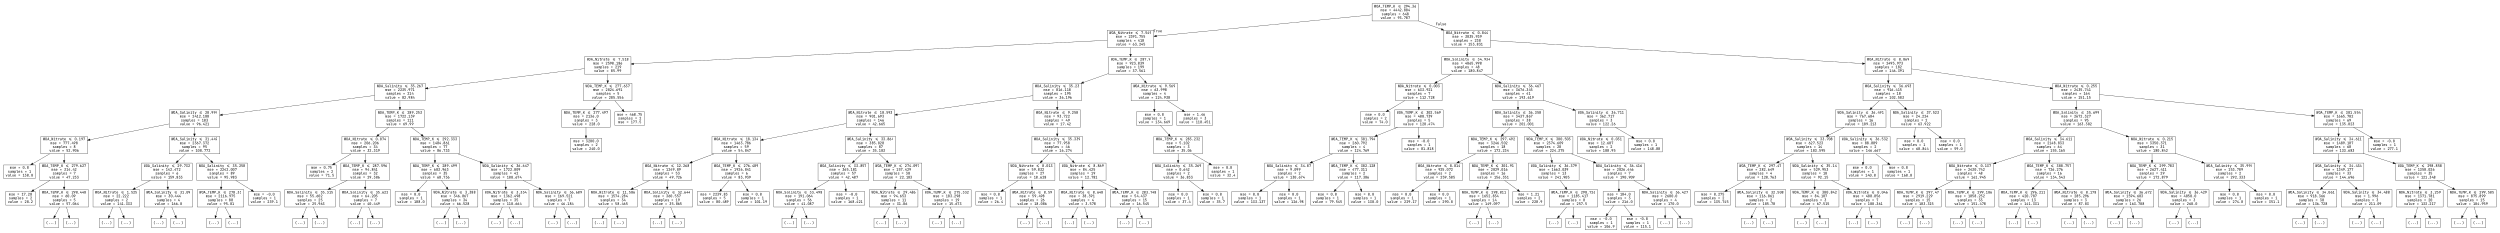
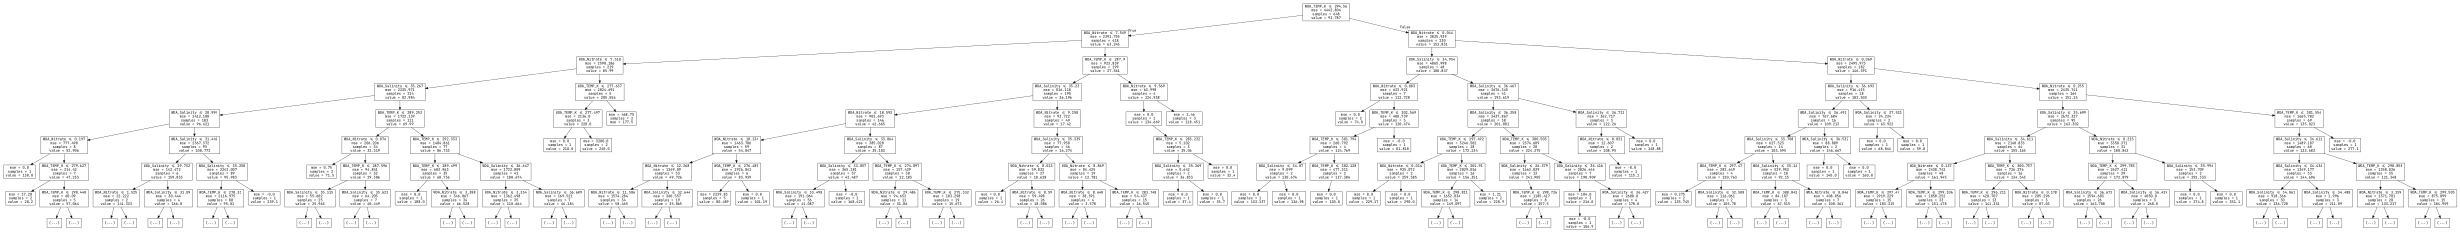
none -> (560, 145)
(1327, 198) -> none
(1627, 210) -> (1613, 158)
